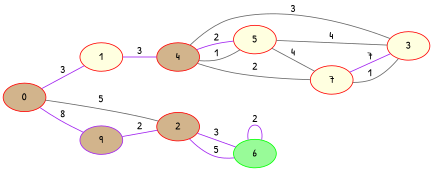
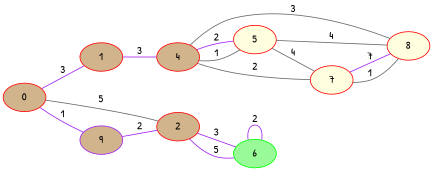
(408, 46) -> (408, 46)
(101, 57) -> (101, 57)
(63, 114) -> (63, 114)
